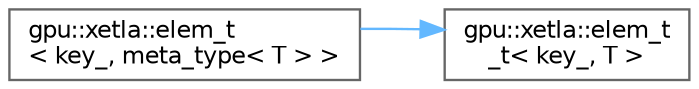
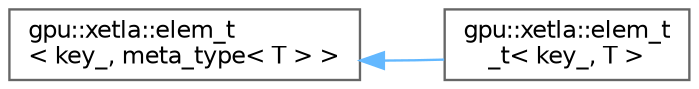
(390, 29) -> (414, 60)
